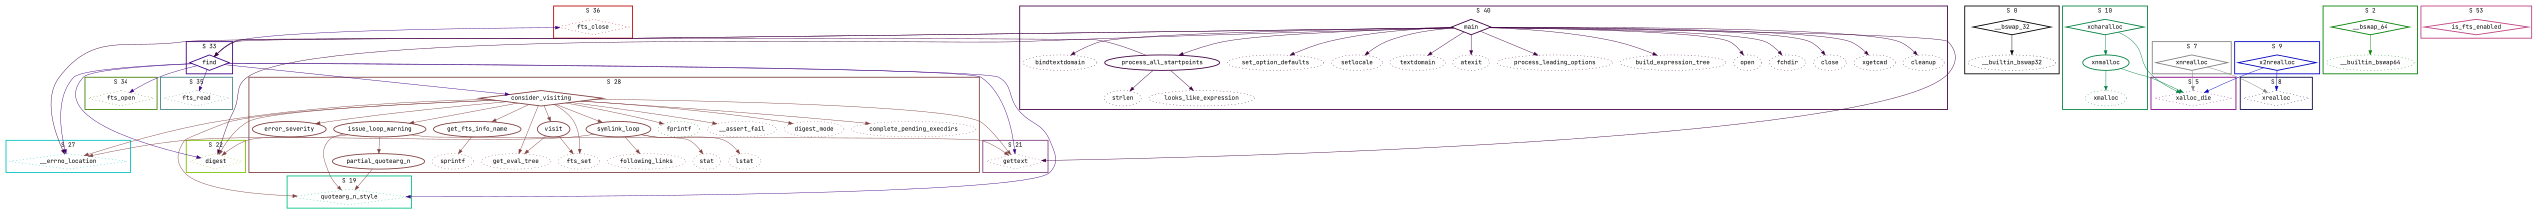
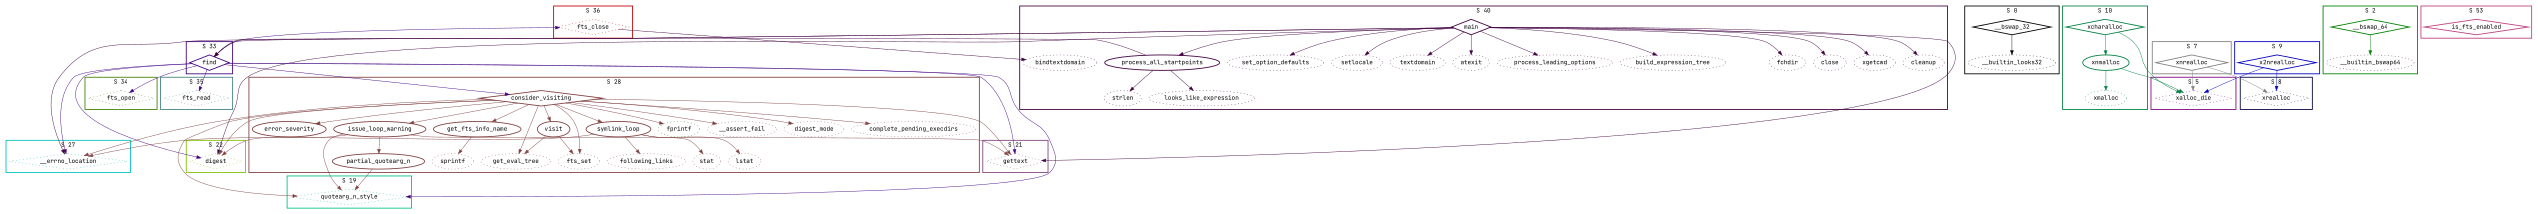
(1262, 32) -> (820, 44)
(1748, 63) -> none
(2012, 63) -> (2012, 63)
(2370, 63) -> (2370, 63)
